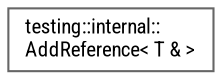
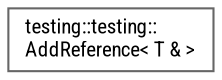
(111, 40) -> (111, 40)
